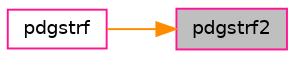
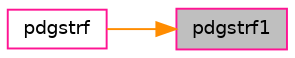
(232, 29) -> (232, 29)
